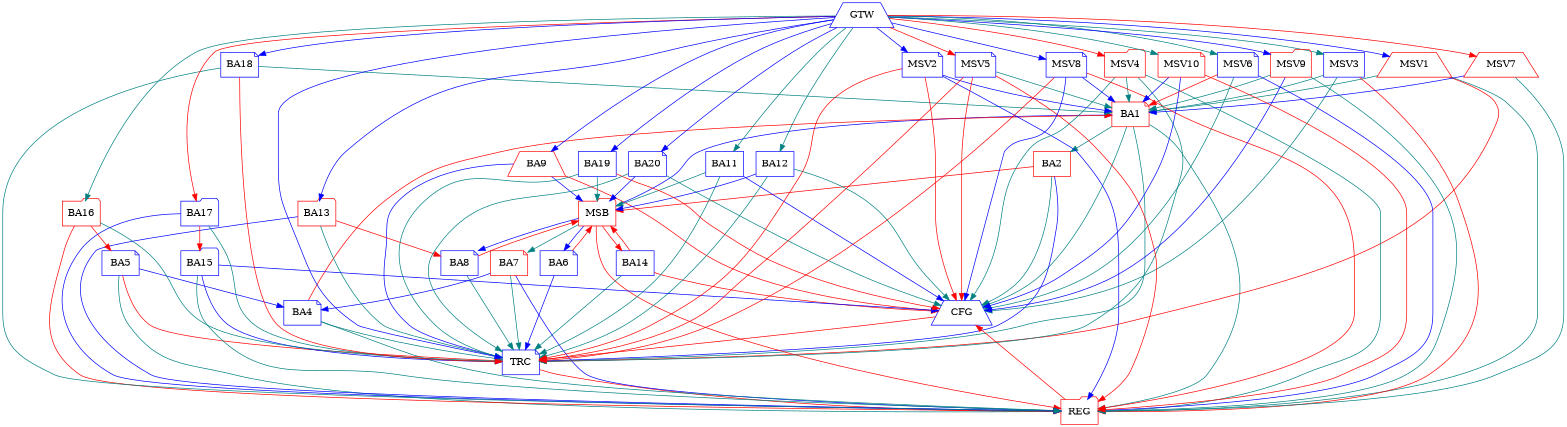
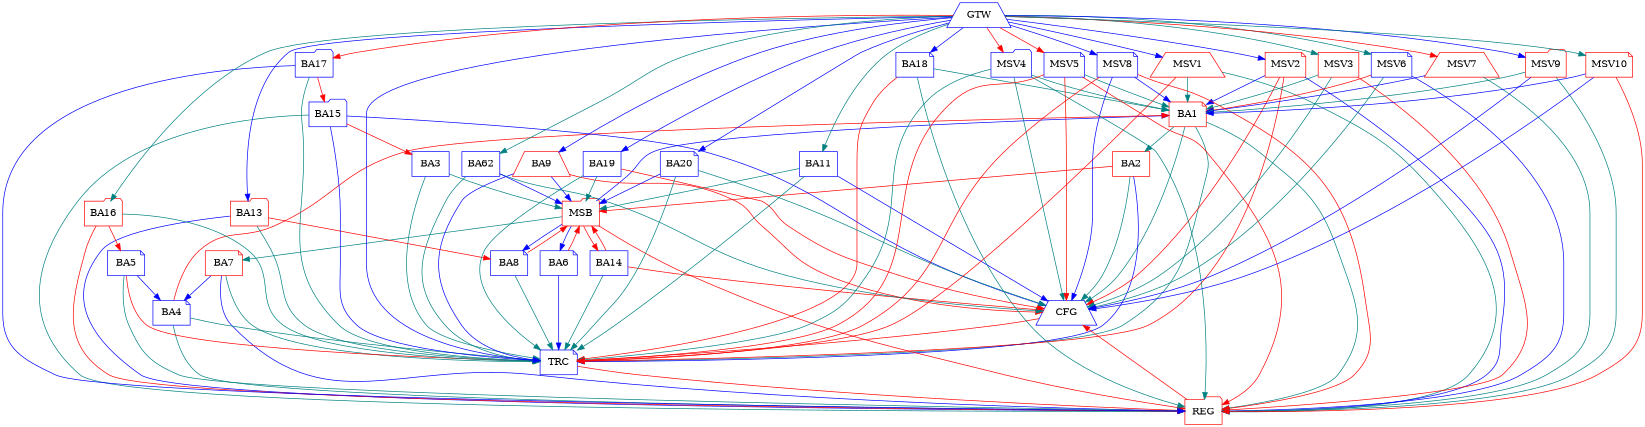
(922, 65) -> (1285, 65)
(1125, 65) -> (1011, 65)
(1344, 65) -> (1339, 65)
none -> (431, 164)
(775, 164) -> (481, 164)
